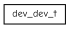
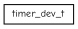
(35, 14) -> (39, 14)
